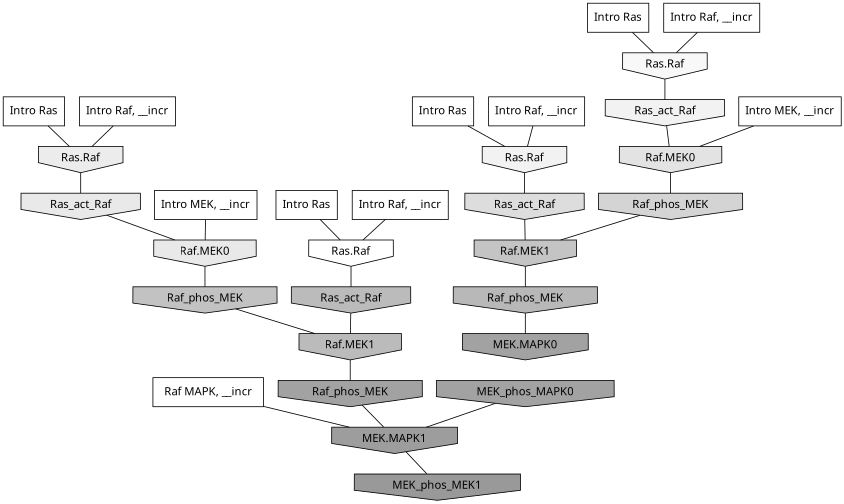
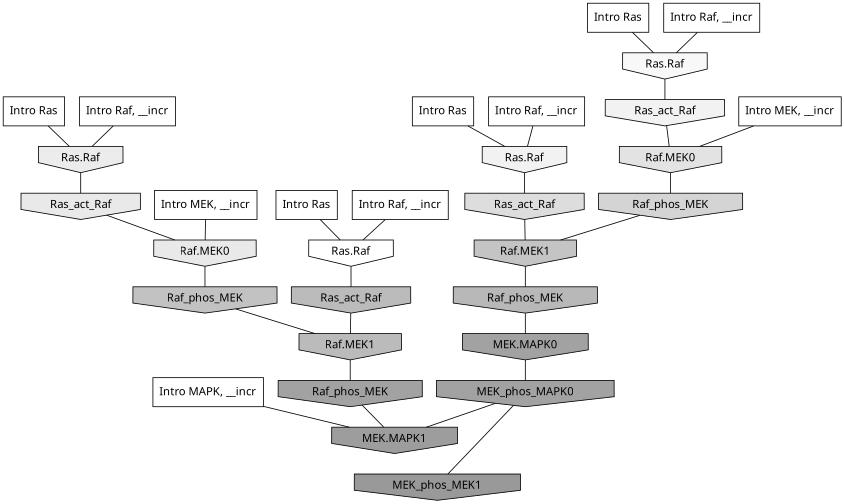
none -> (525, 370)
(208, 392) -> (208, 392)
(416, 463) -> (481, 440)
